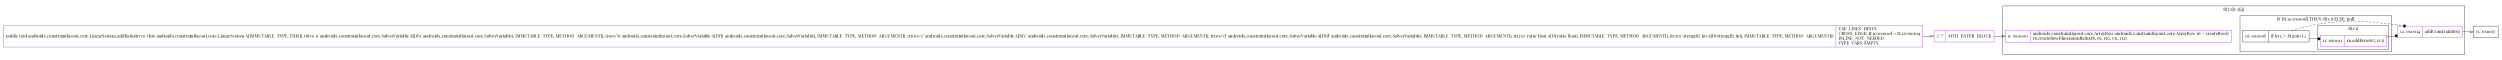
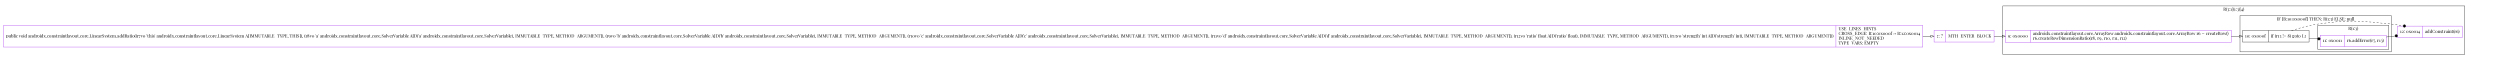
(2486, 32) -> none
none -> (2235, 36)
